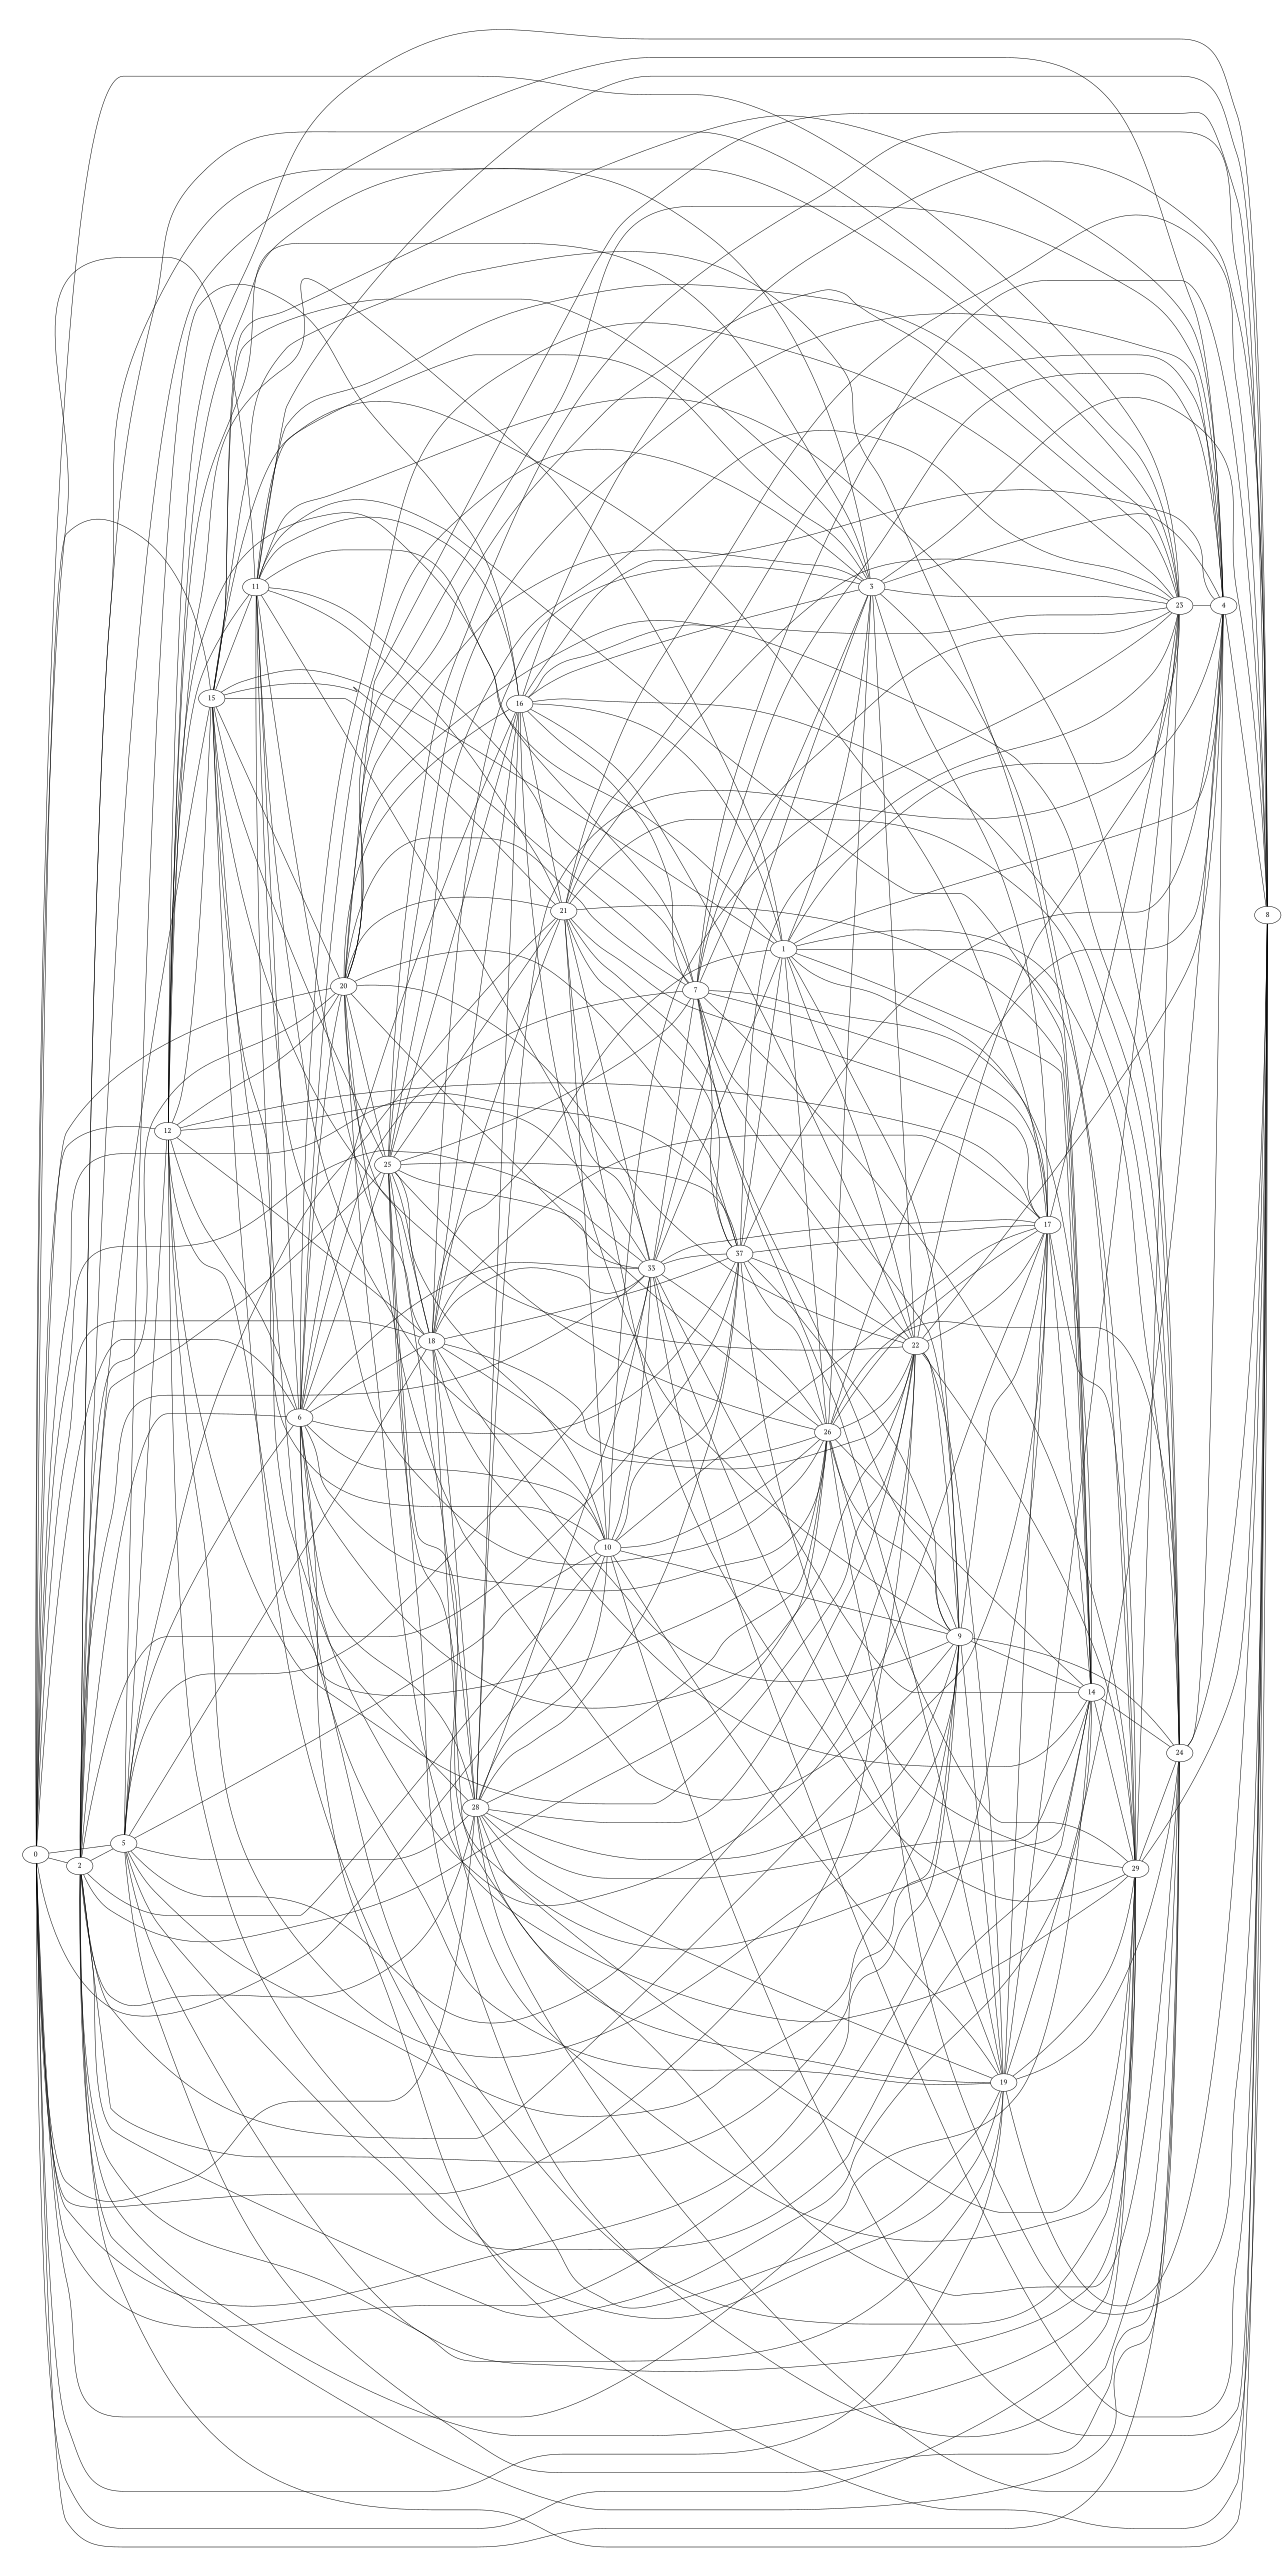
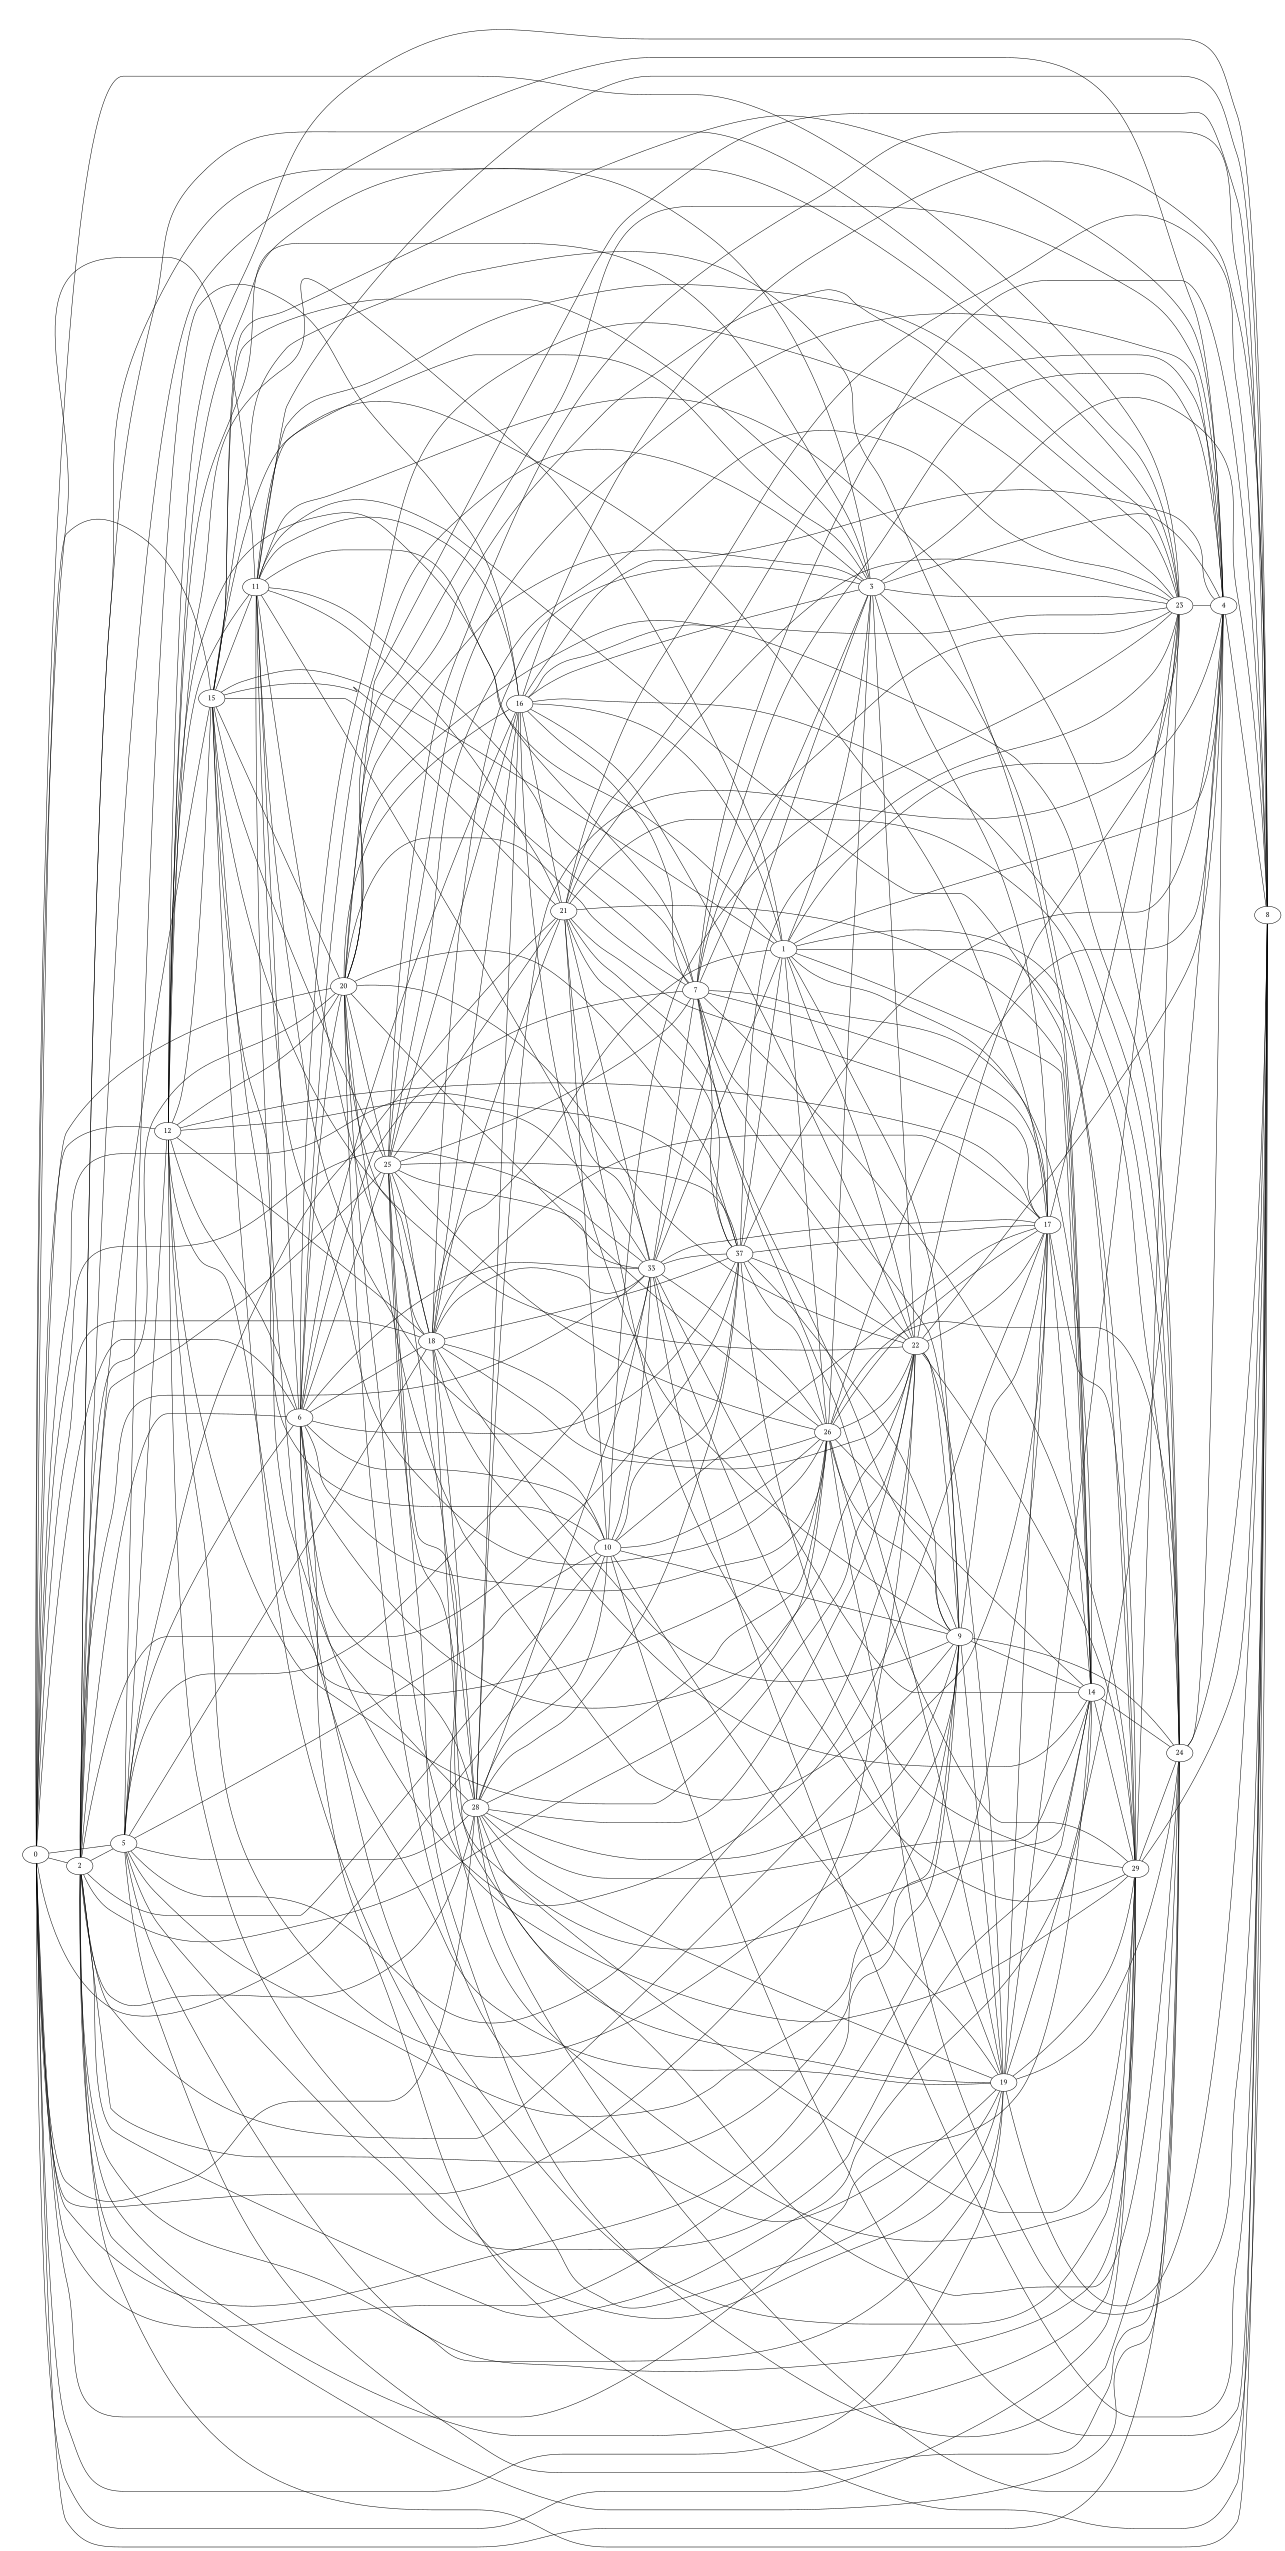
(430, 901) -> (419, 1822)
(488, 1361) -> none
